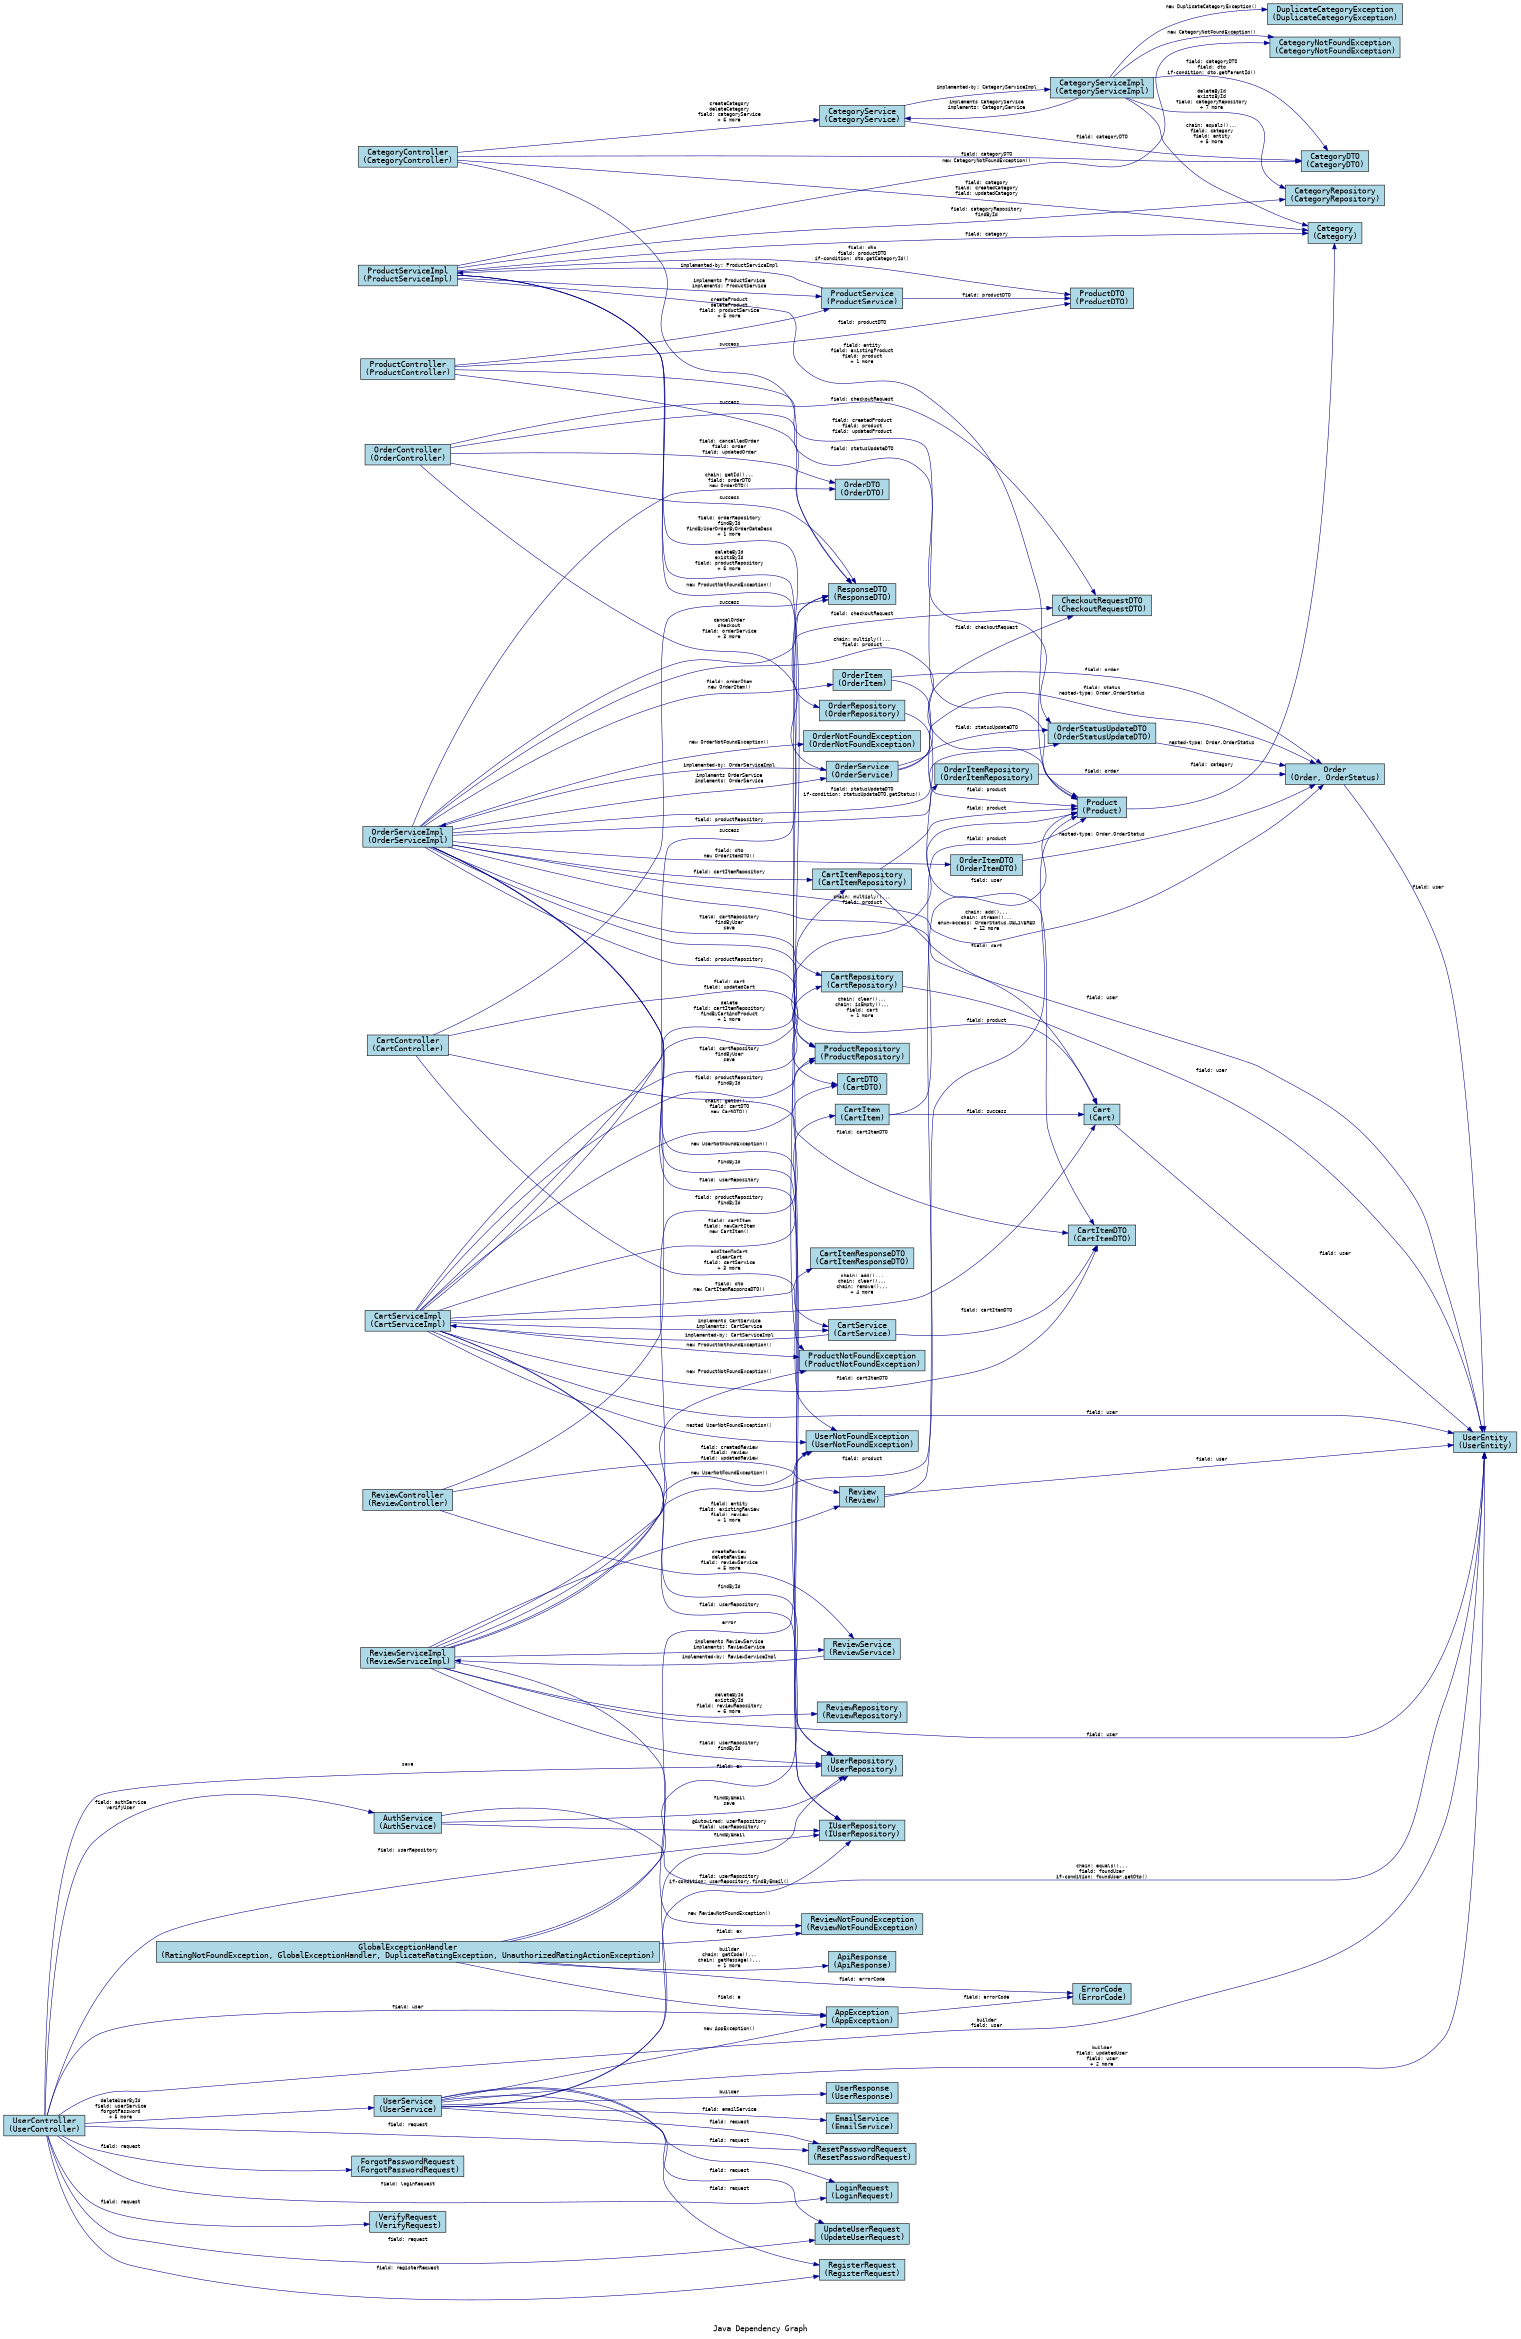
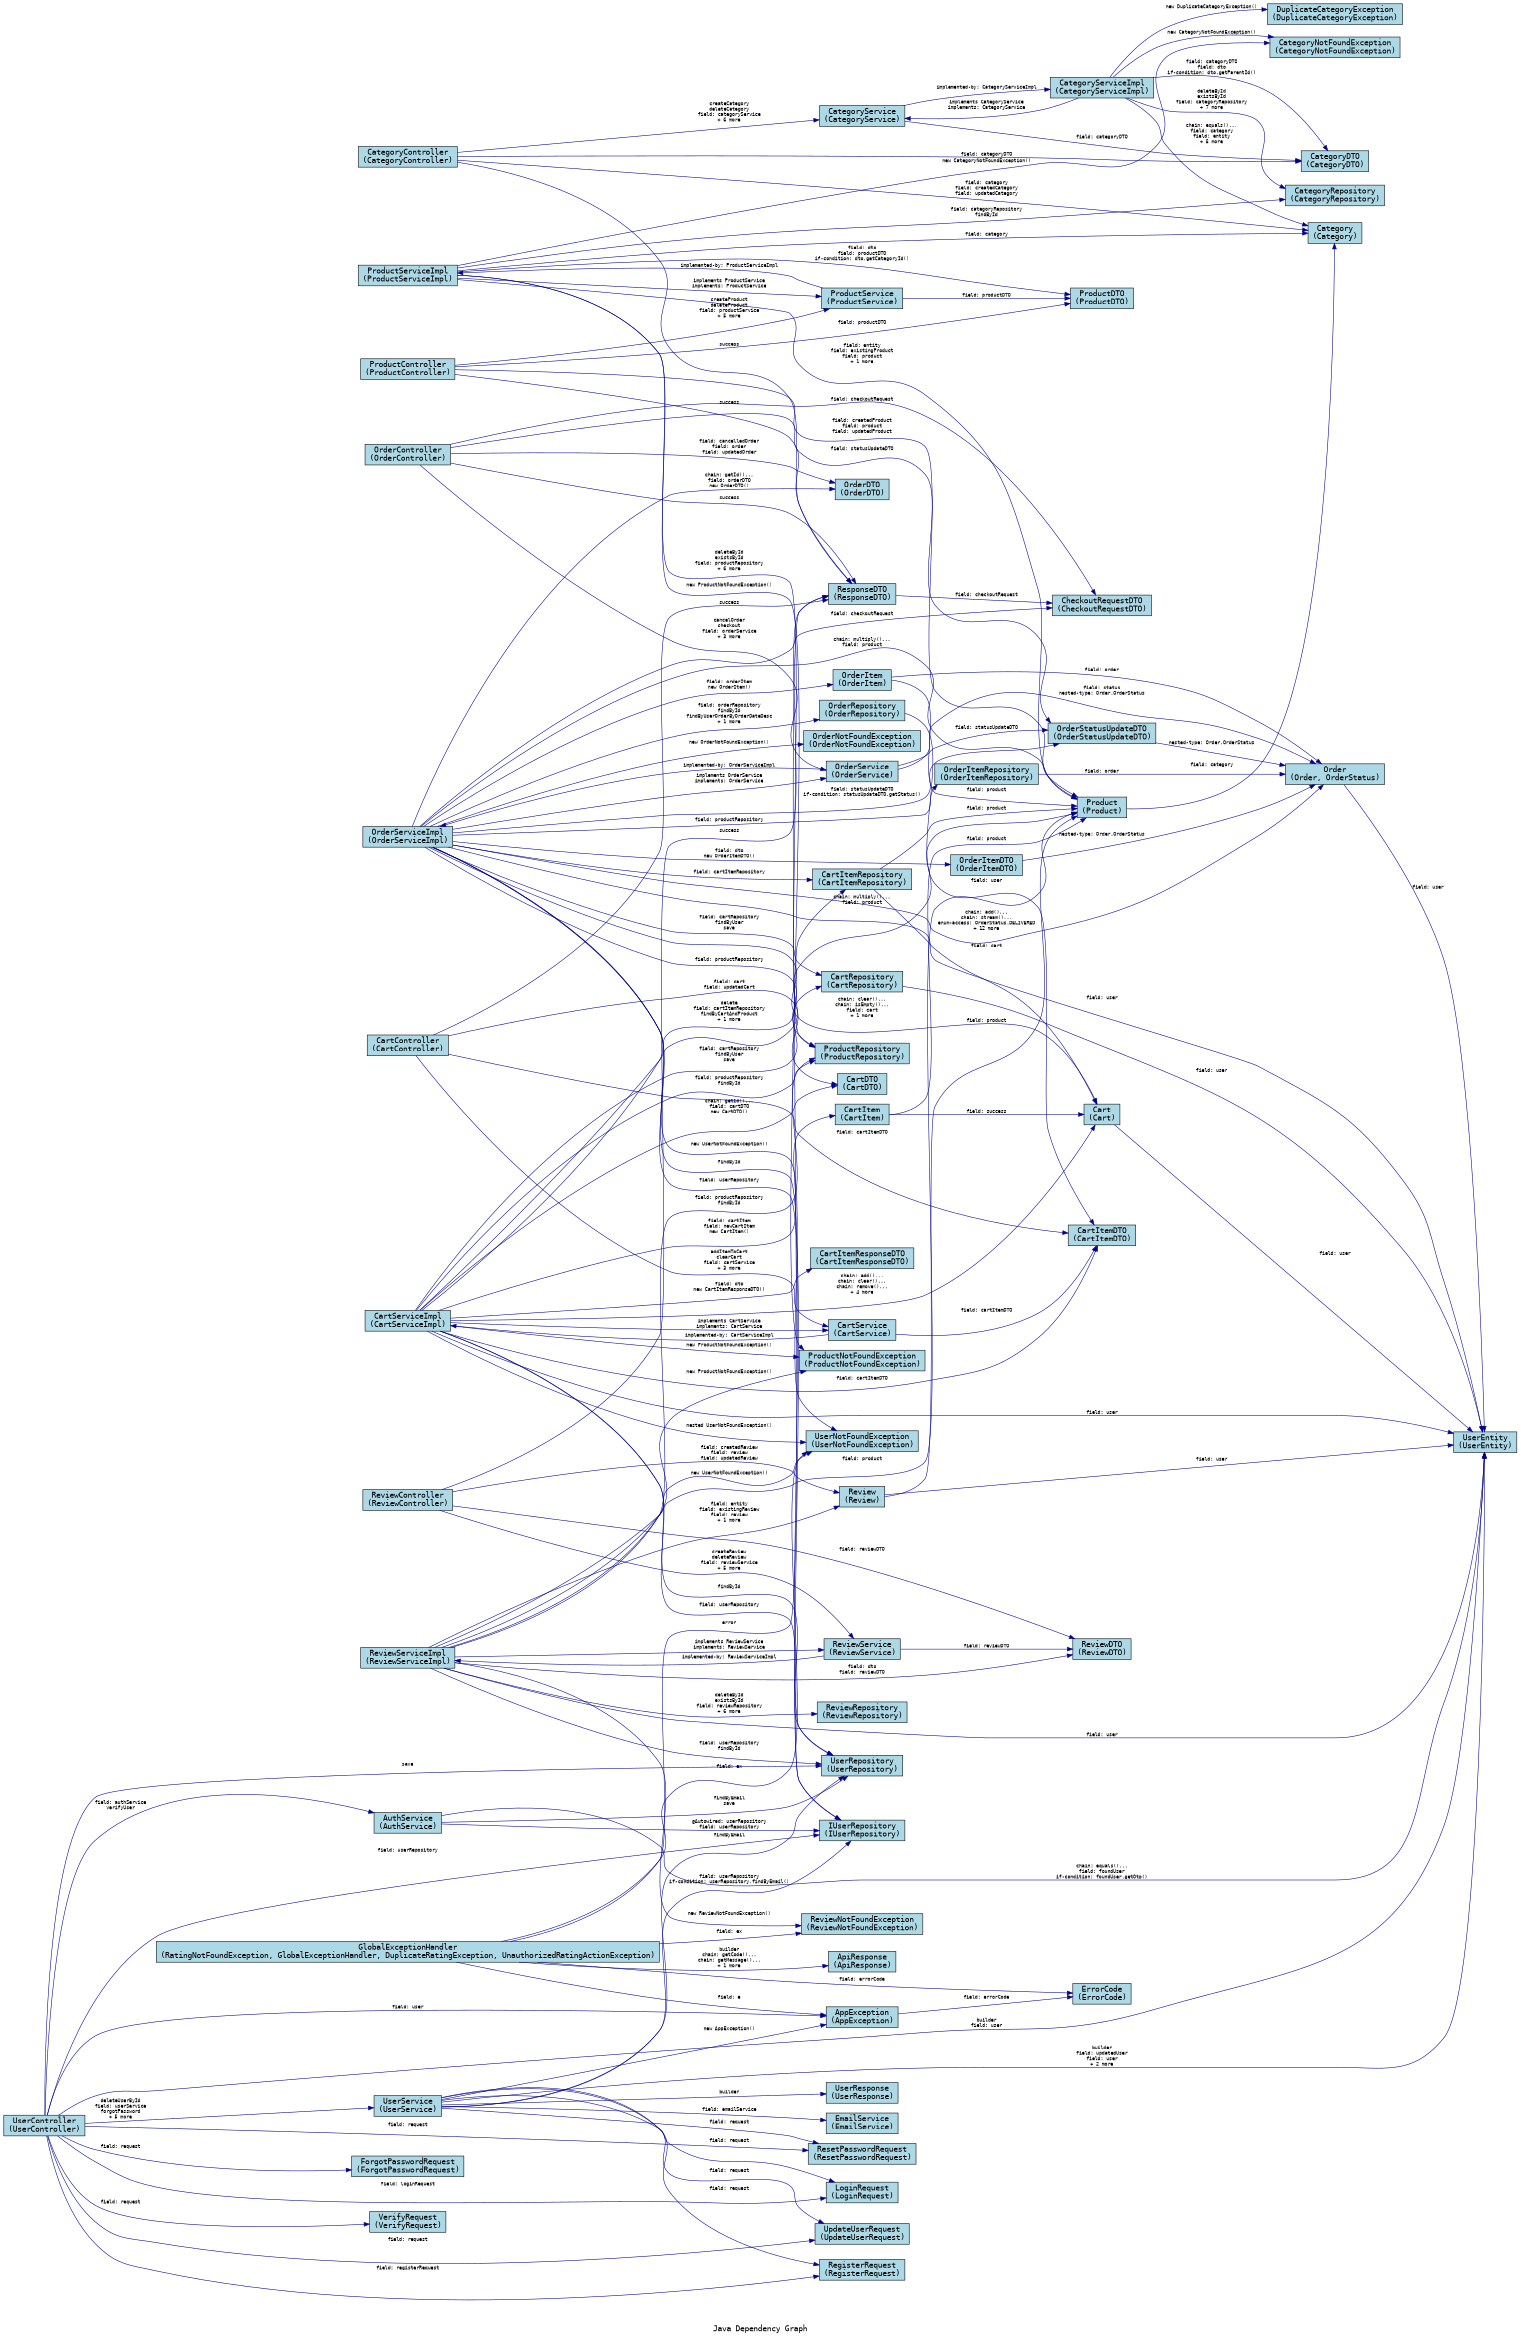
(667, 532) -> (616, 753)
(959, 669) -> (971, 599)
none -> (1102, 1649)
